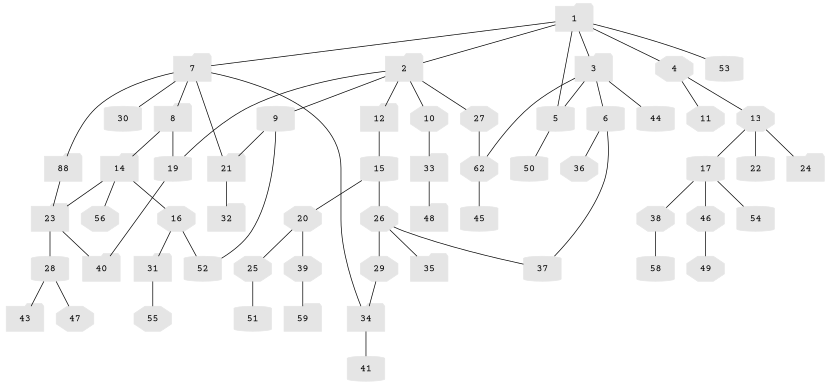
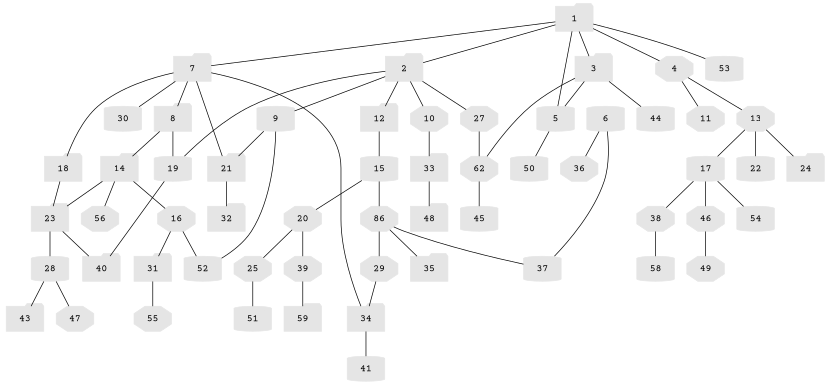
(600, 94) -> none
(63, 169) -> (63, 169)
(379, 219) -> (379, 219)
